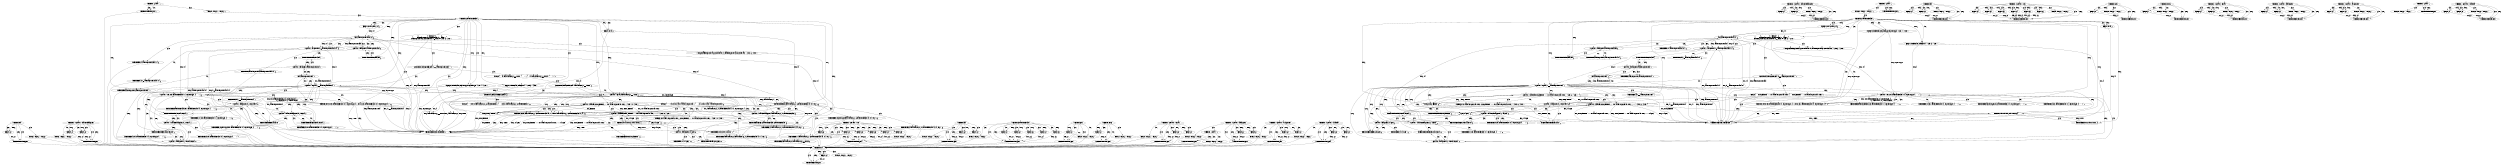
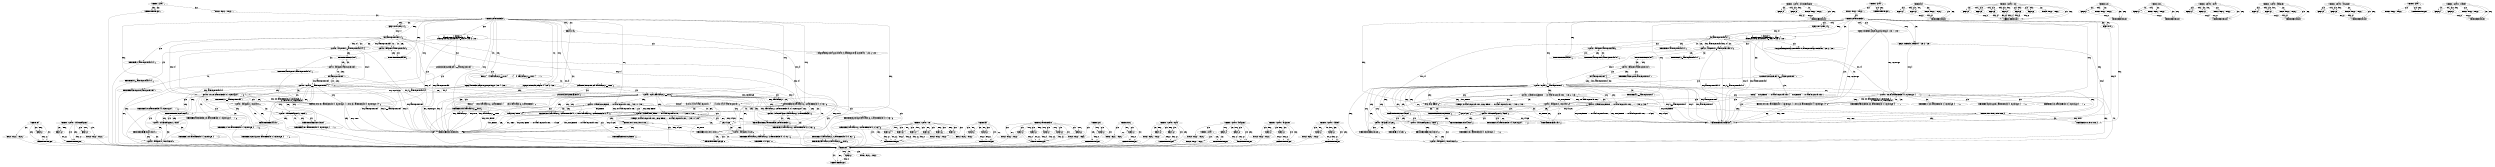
none -> (467, 109)
